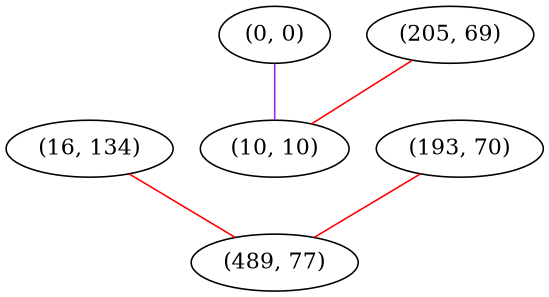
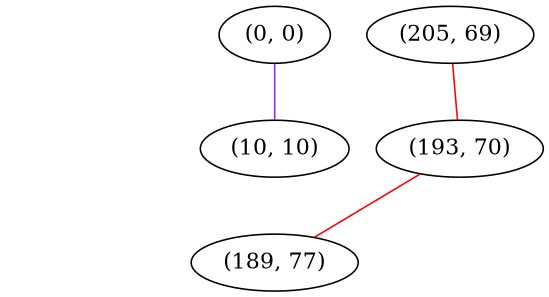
(362, 92) -> (455, 92)
(90, 149) -> none
(275, 263) -> (275, 263)
